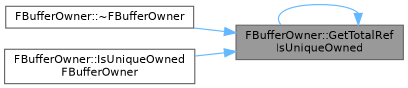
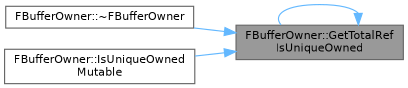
(100, 66) -> (100, 66)
